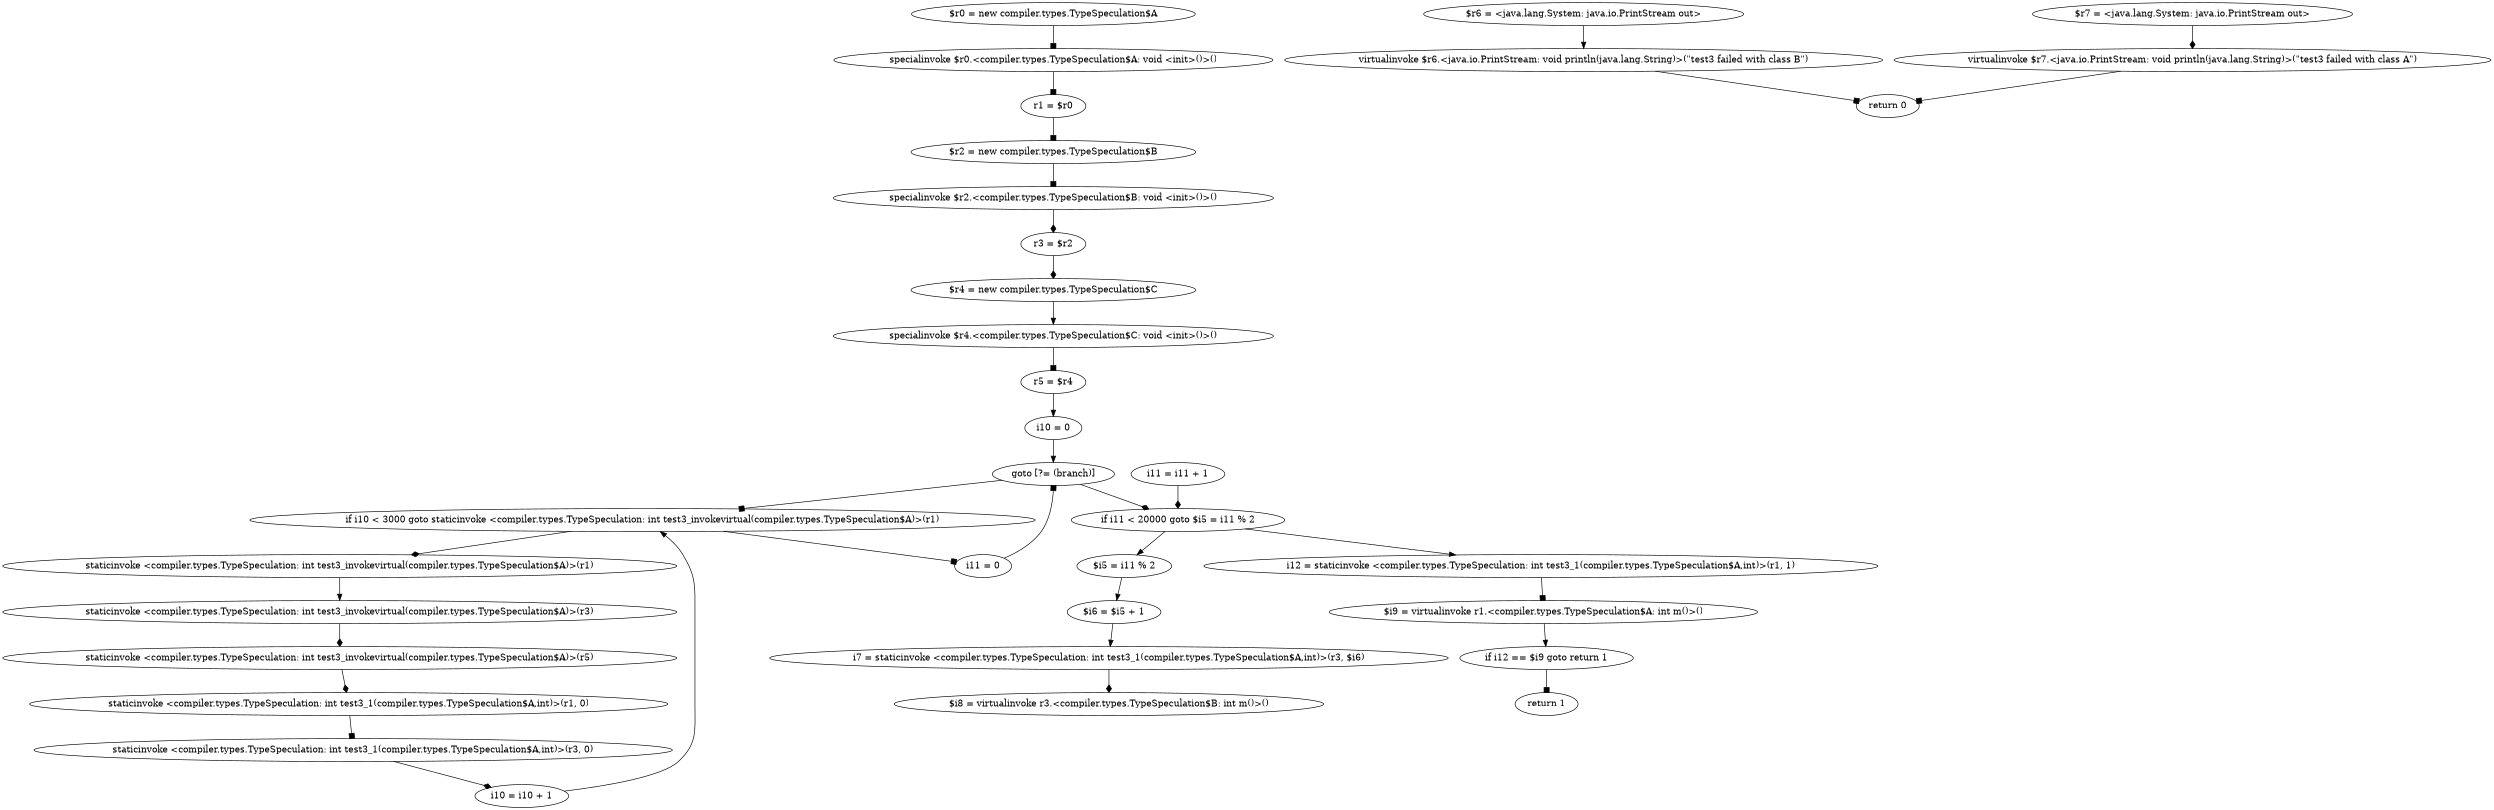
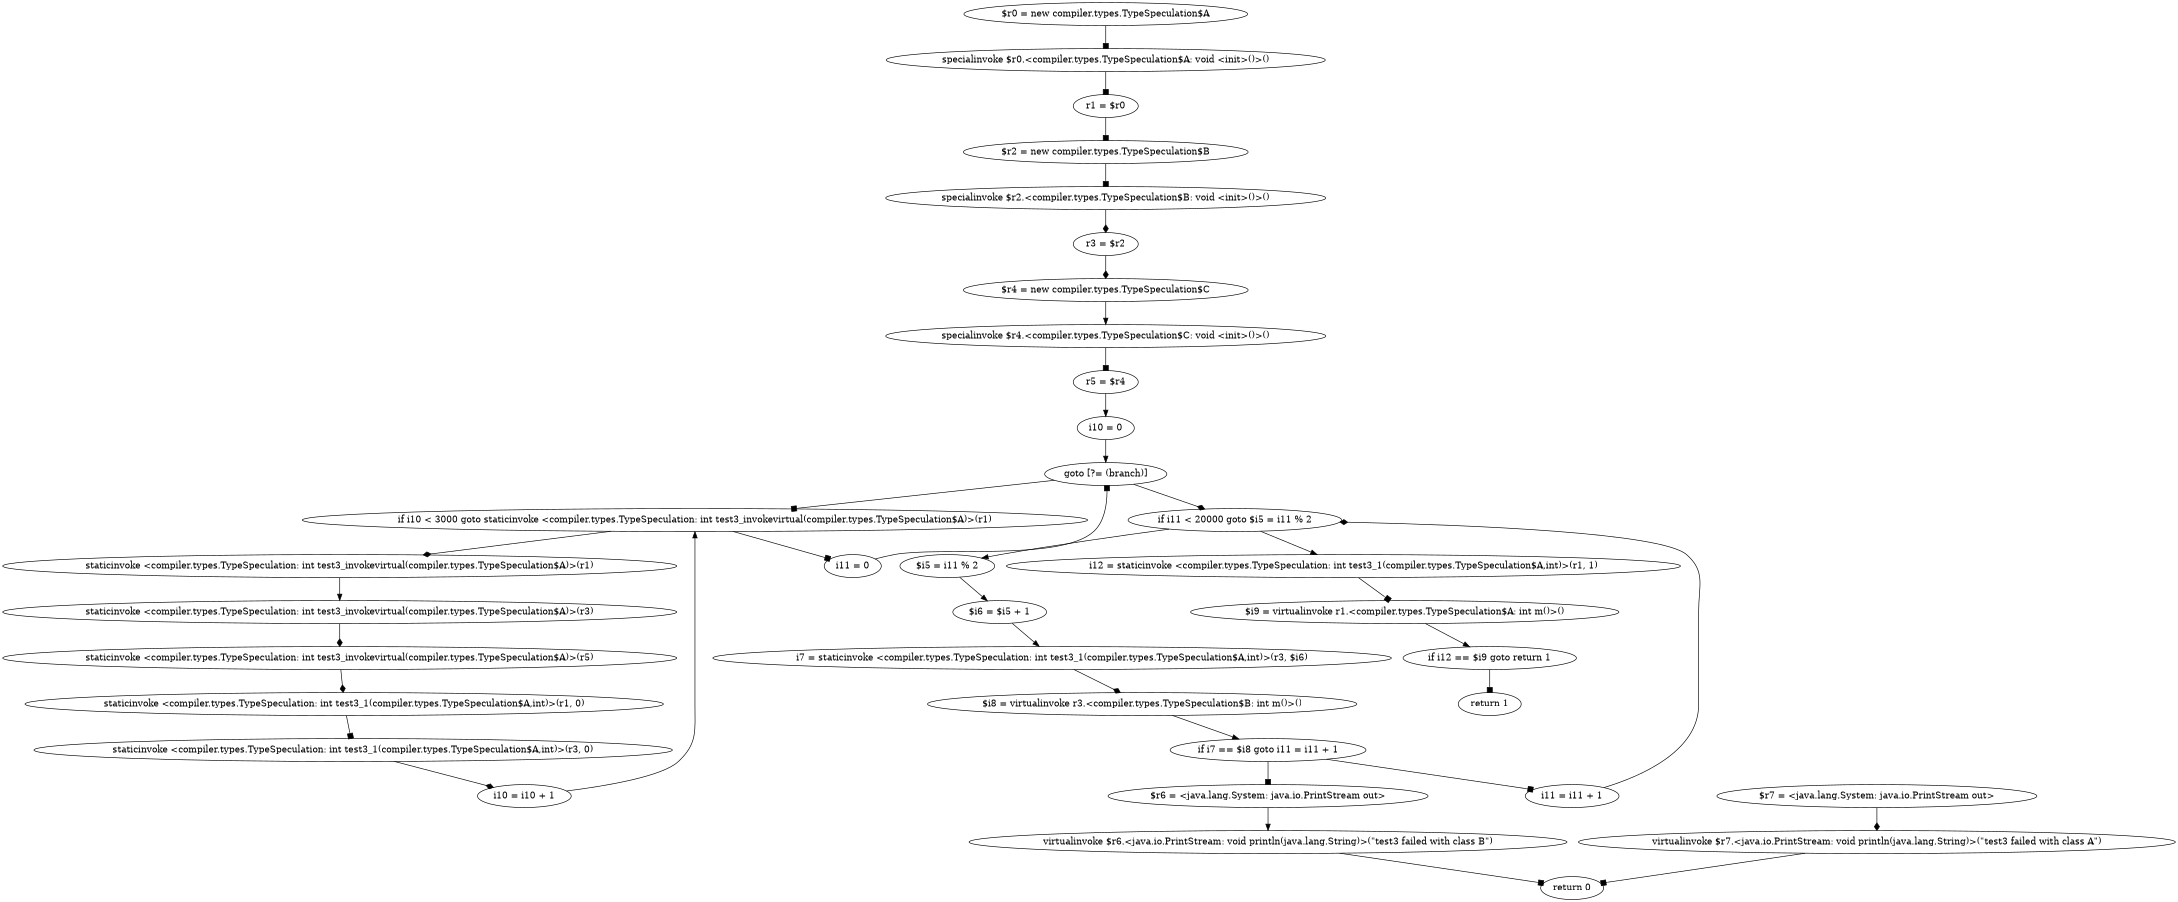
none -> (1268, 750)
